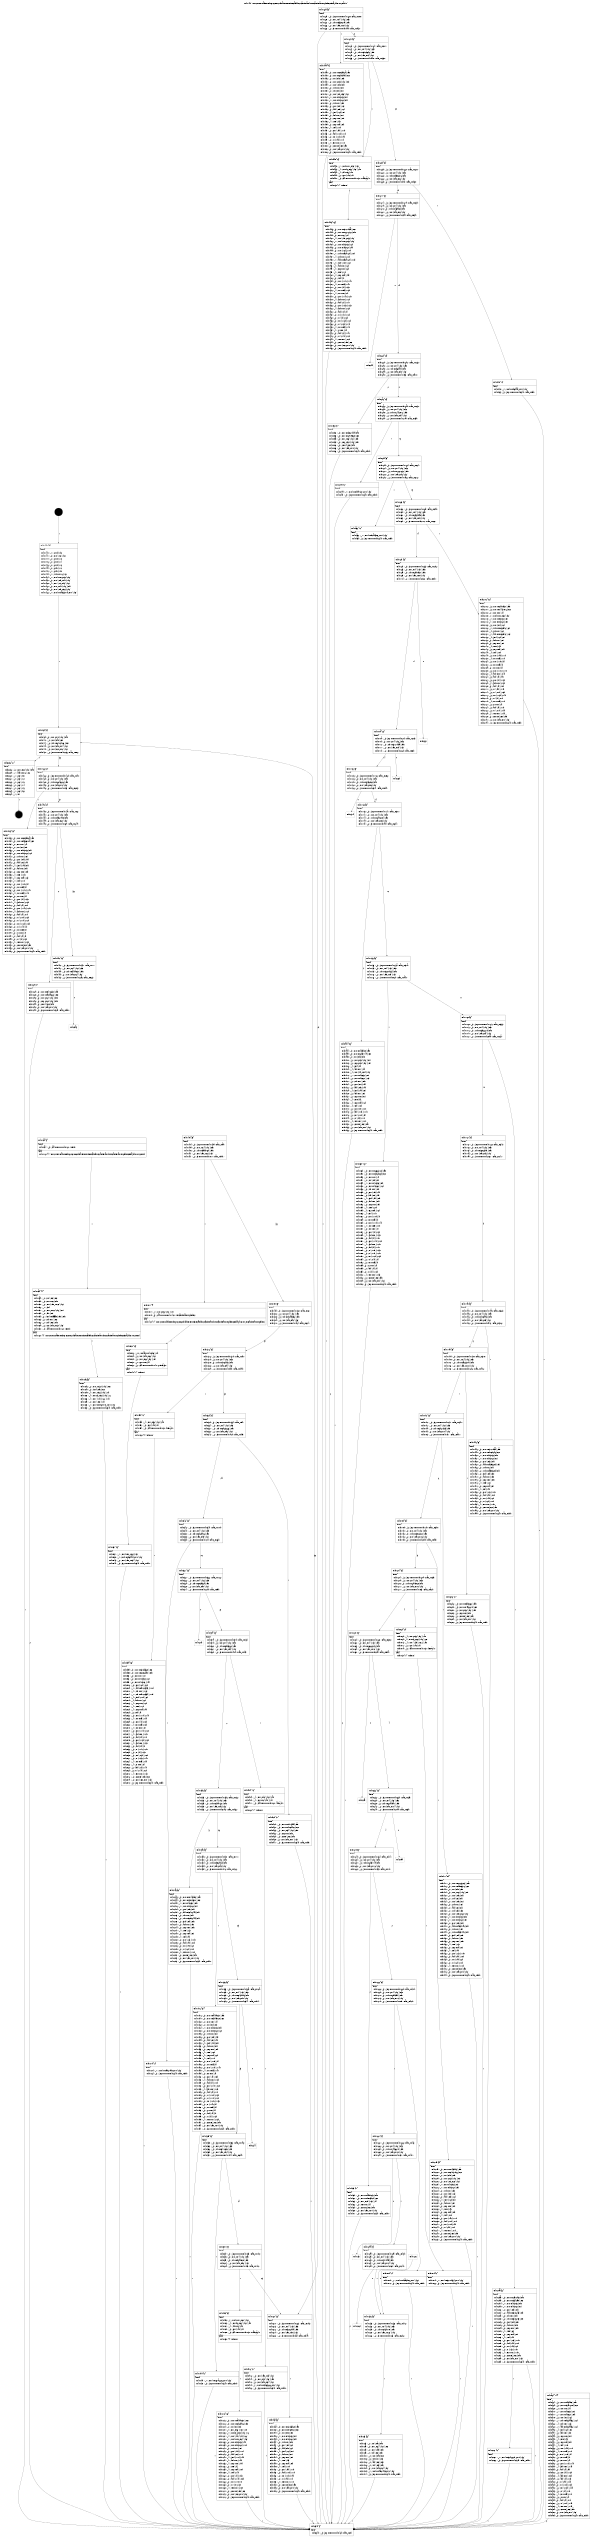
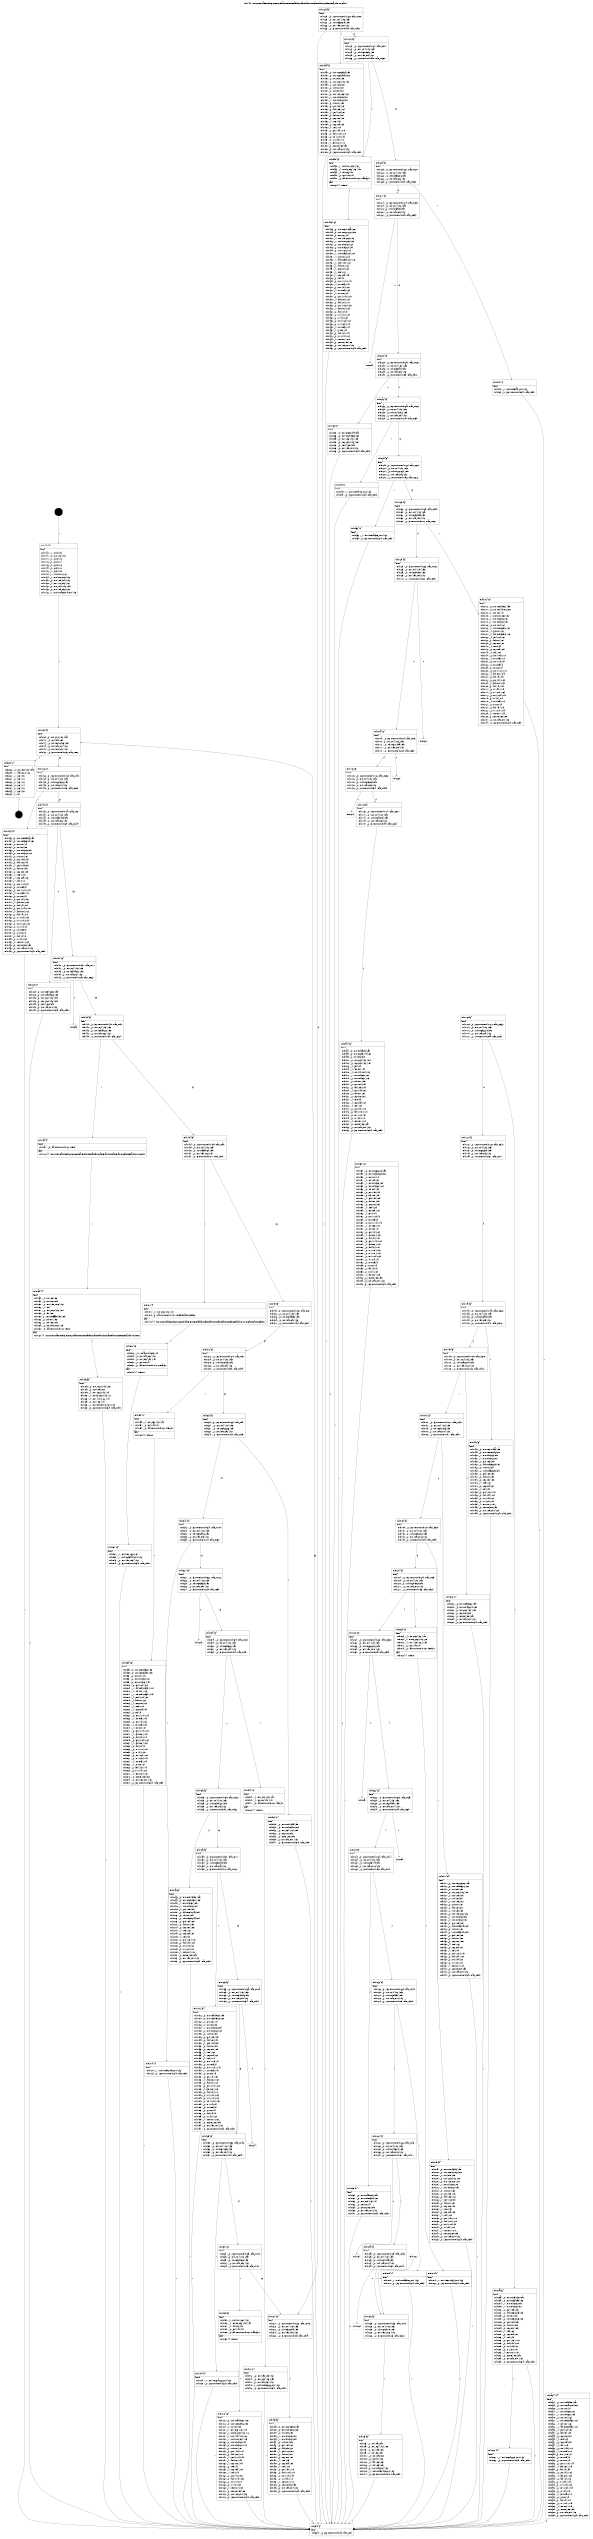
(388, 968) -> none
none -> (102, 1027)
none -> (338, 1530)
